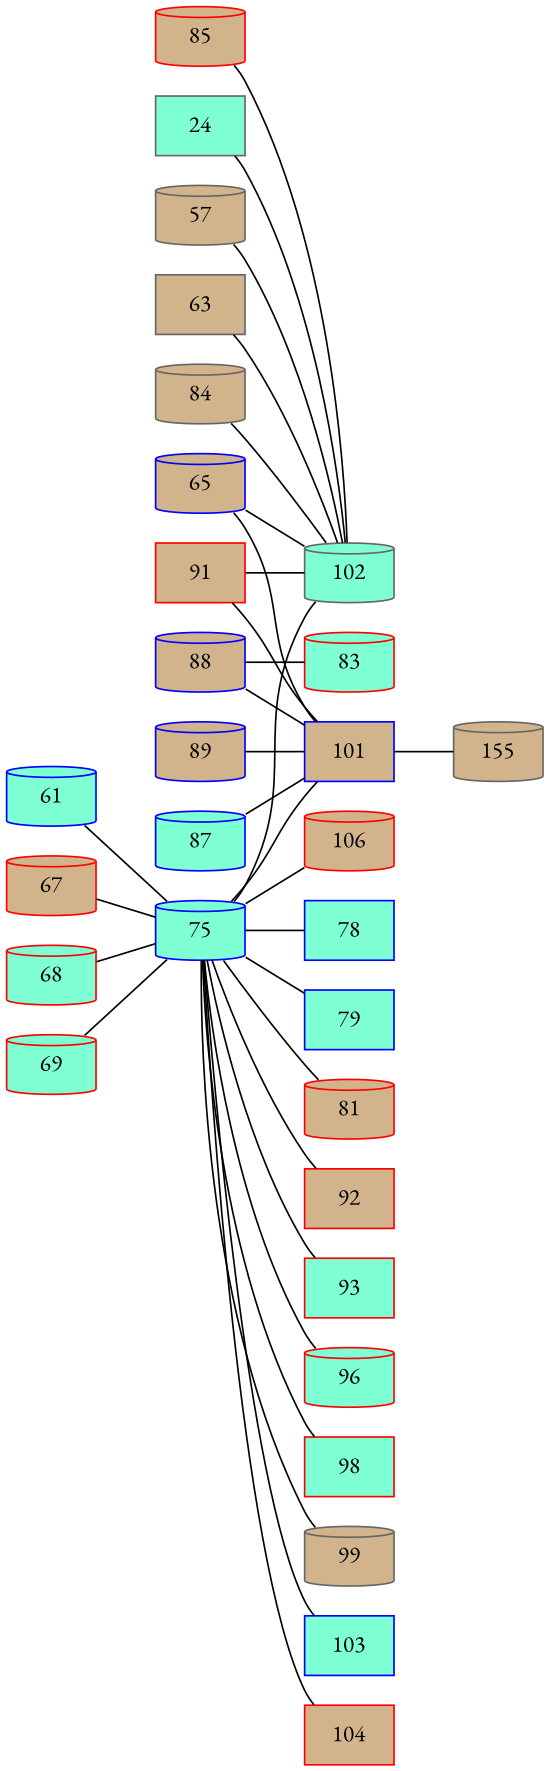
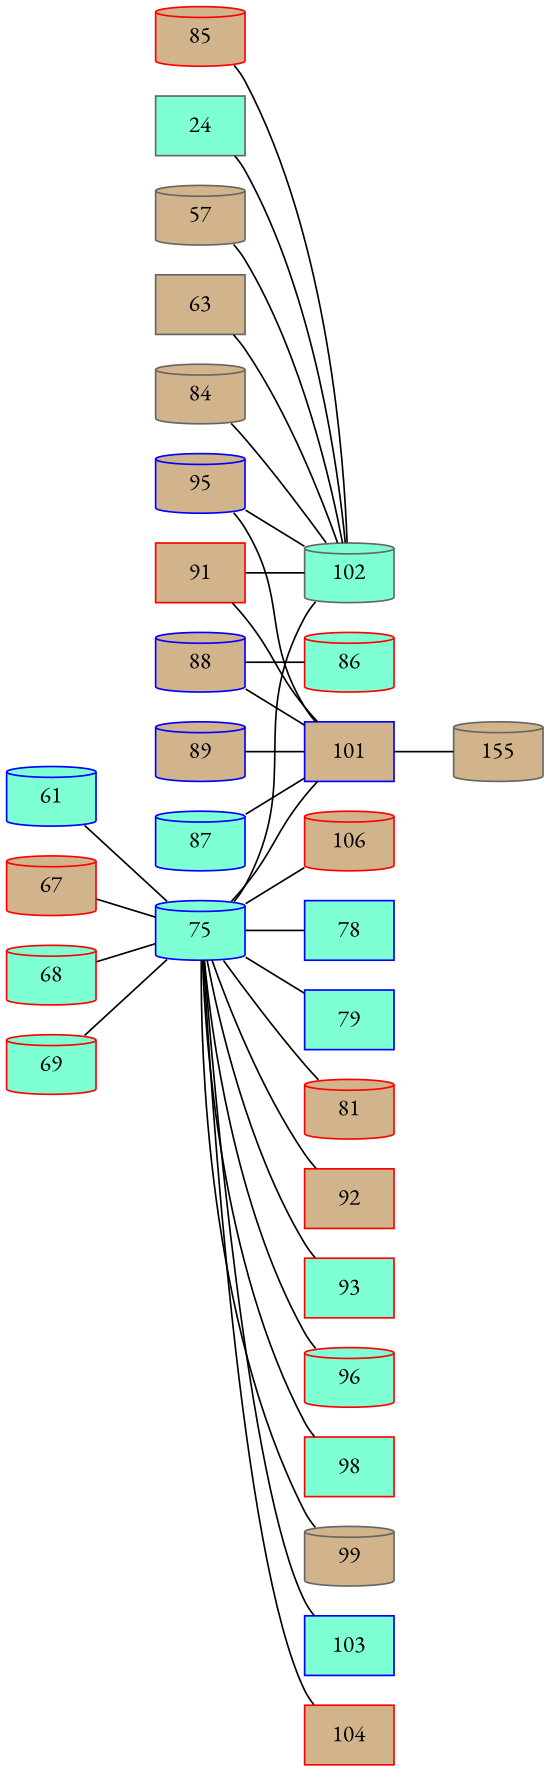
(200, 483) -> (200, 483)
(349, 662) -> (349, 662)
